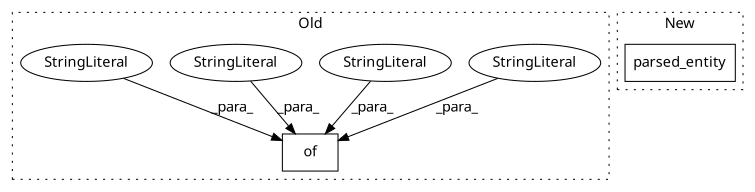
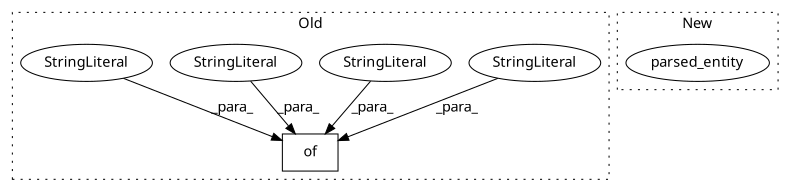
(680, 63) -> (698, 63)
